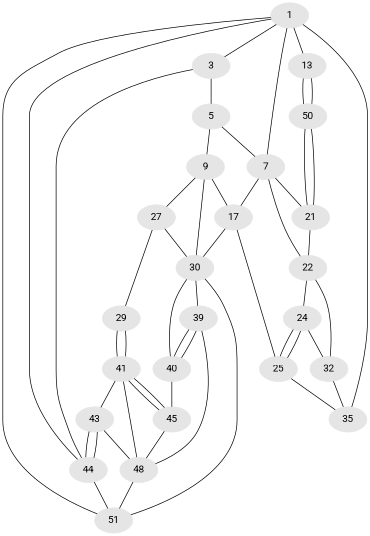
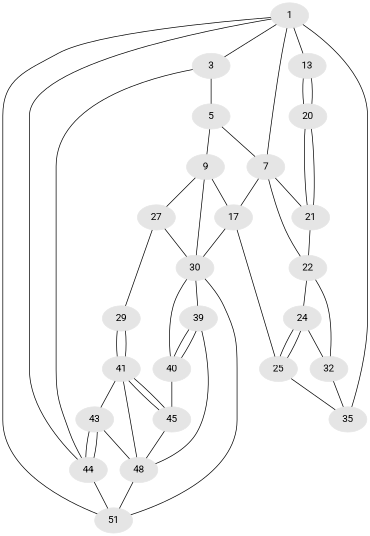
(308, 116) -> (308, 116)
